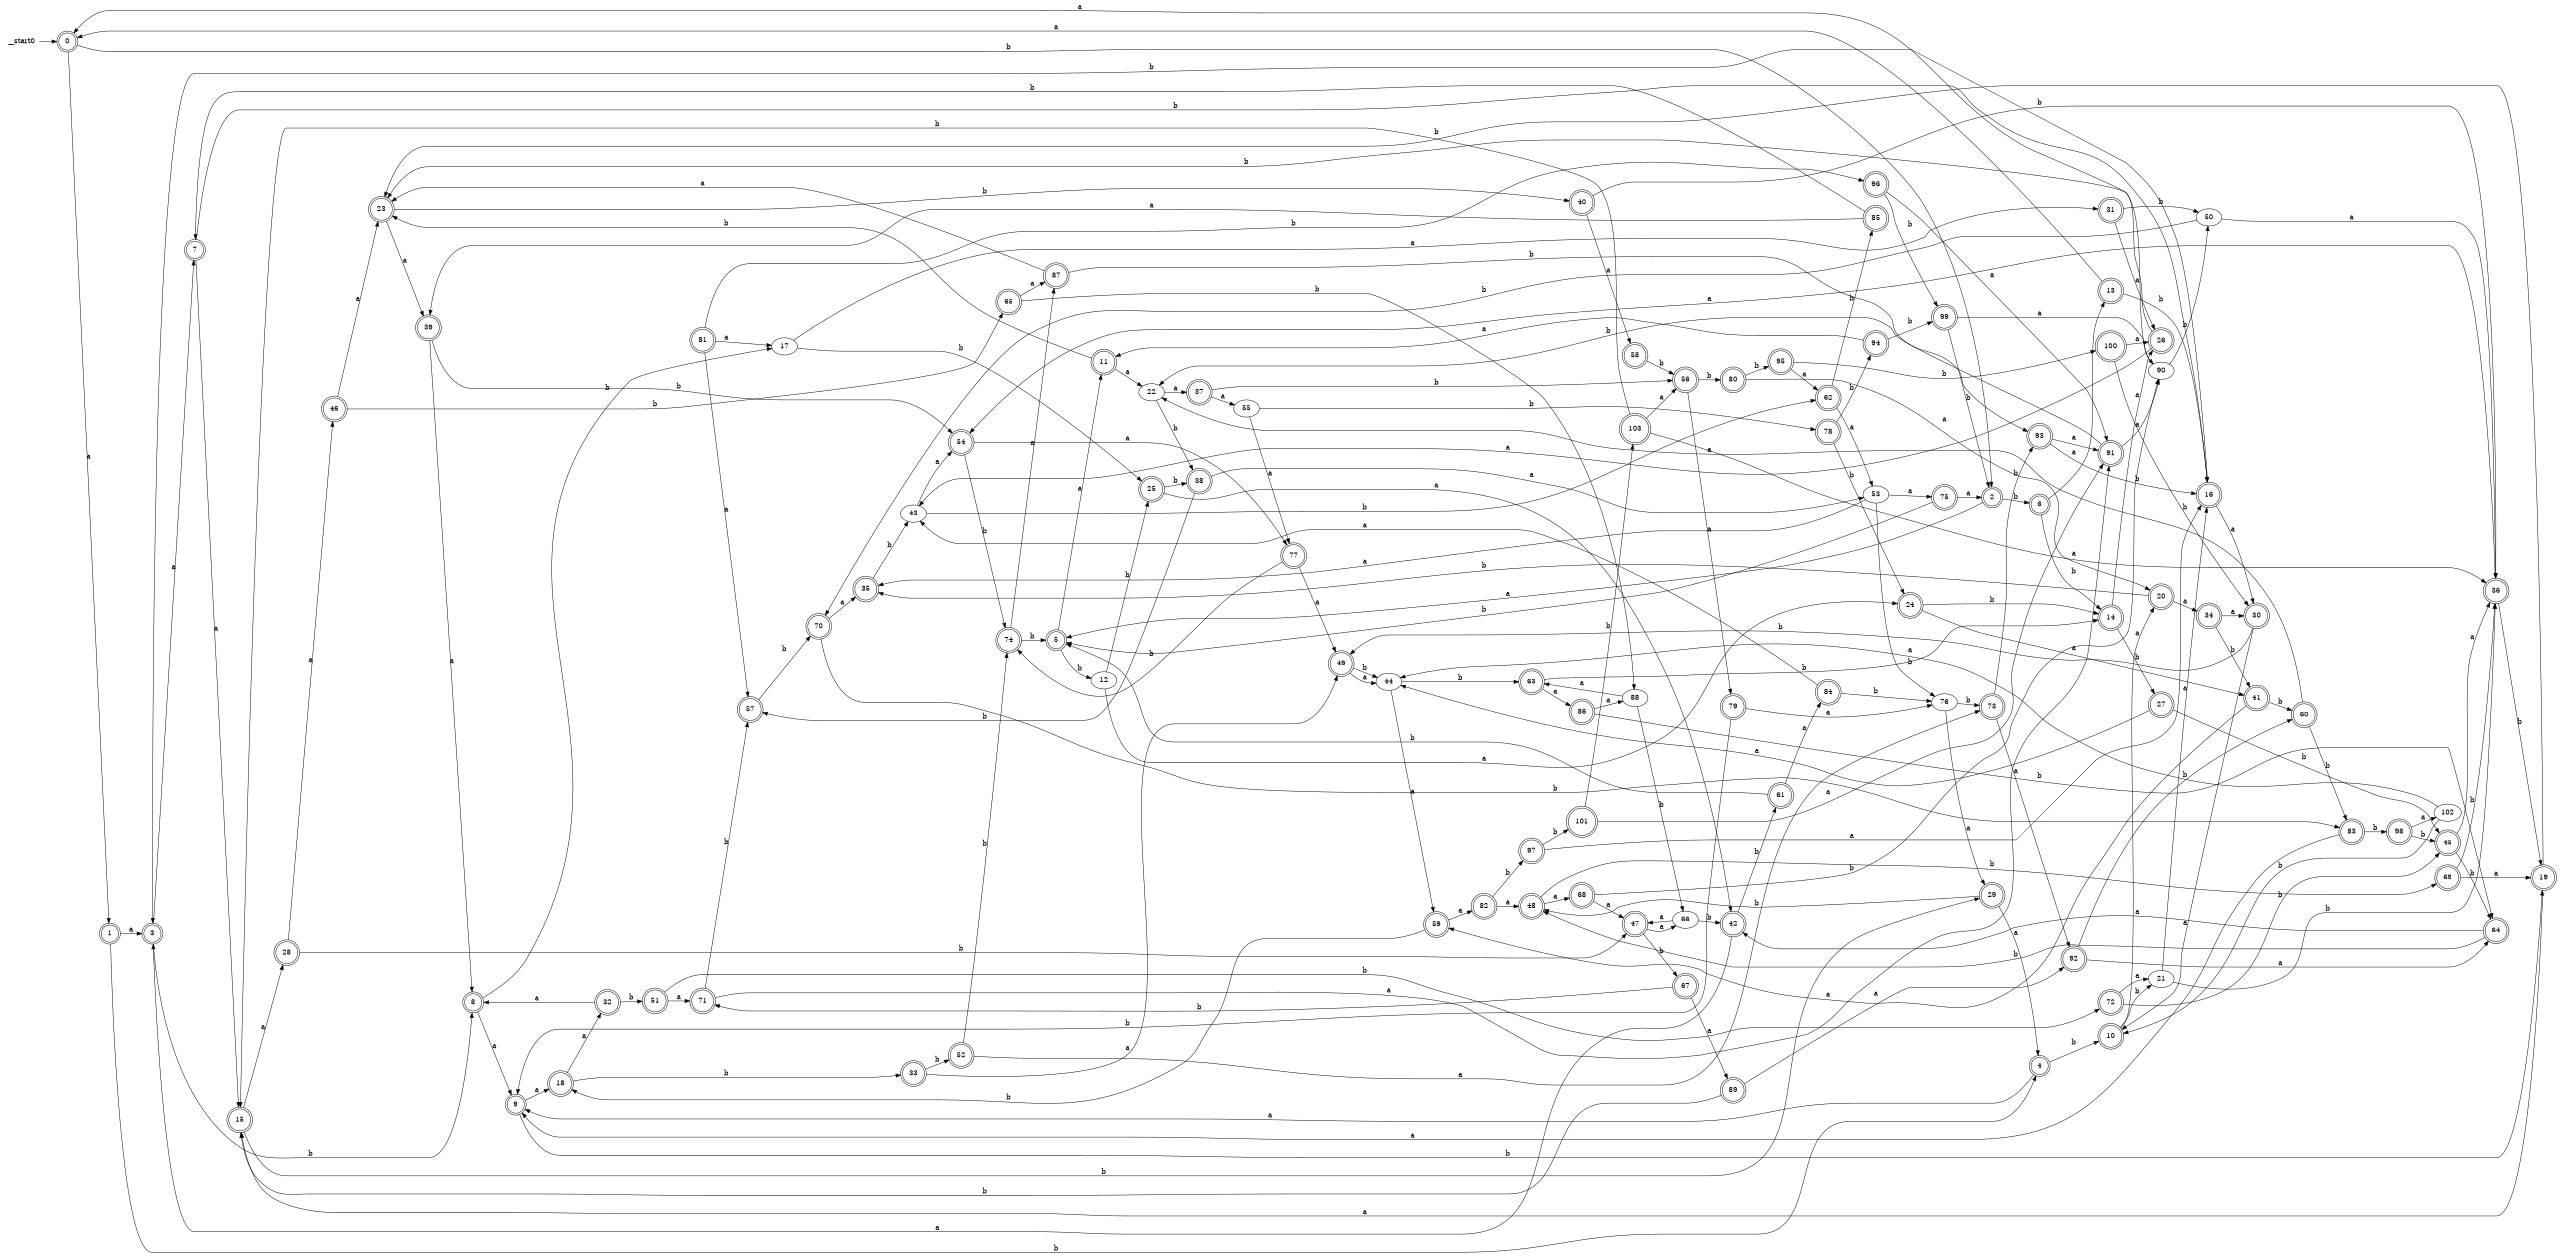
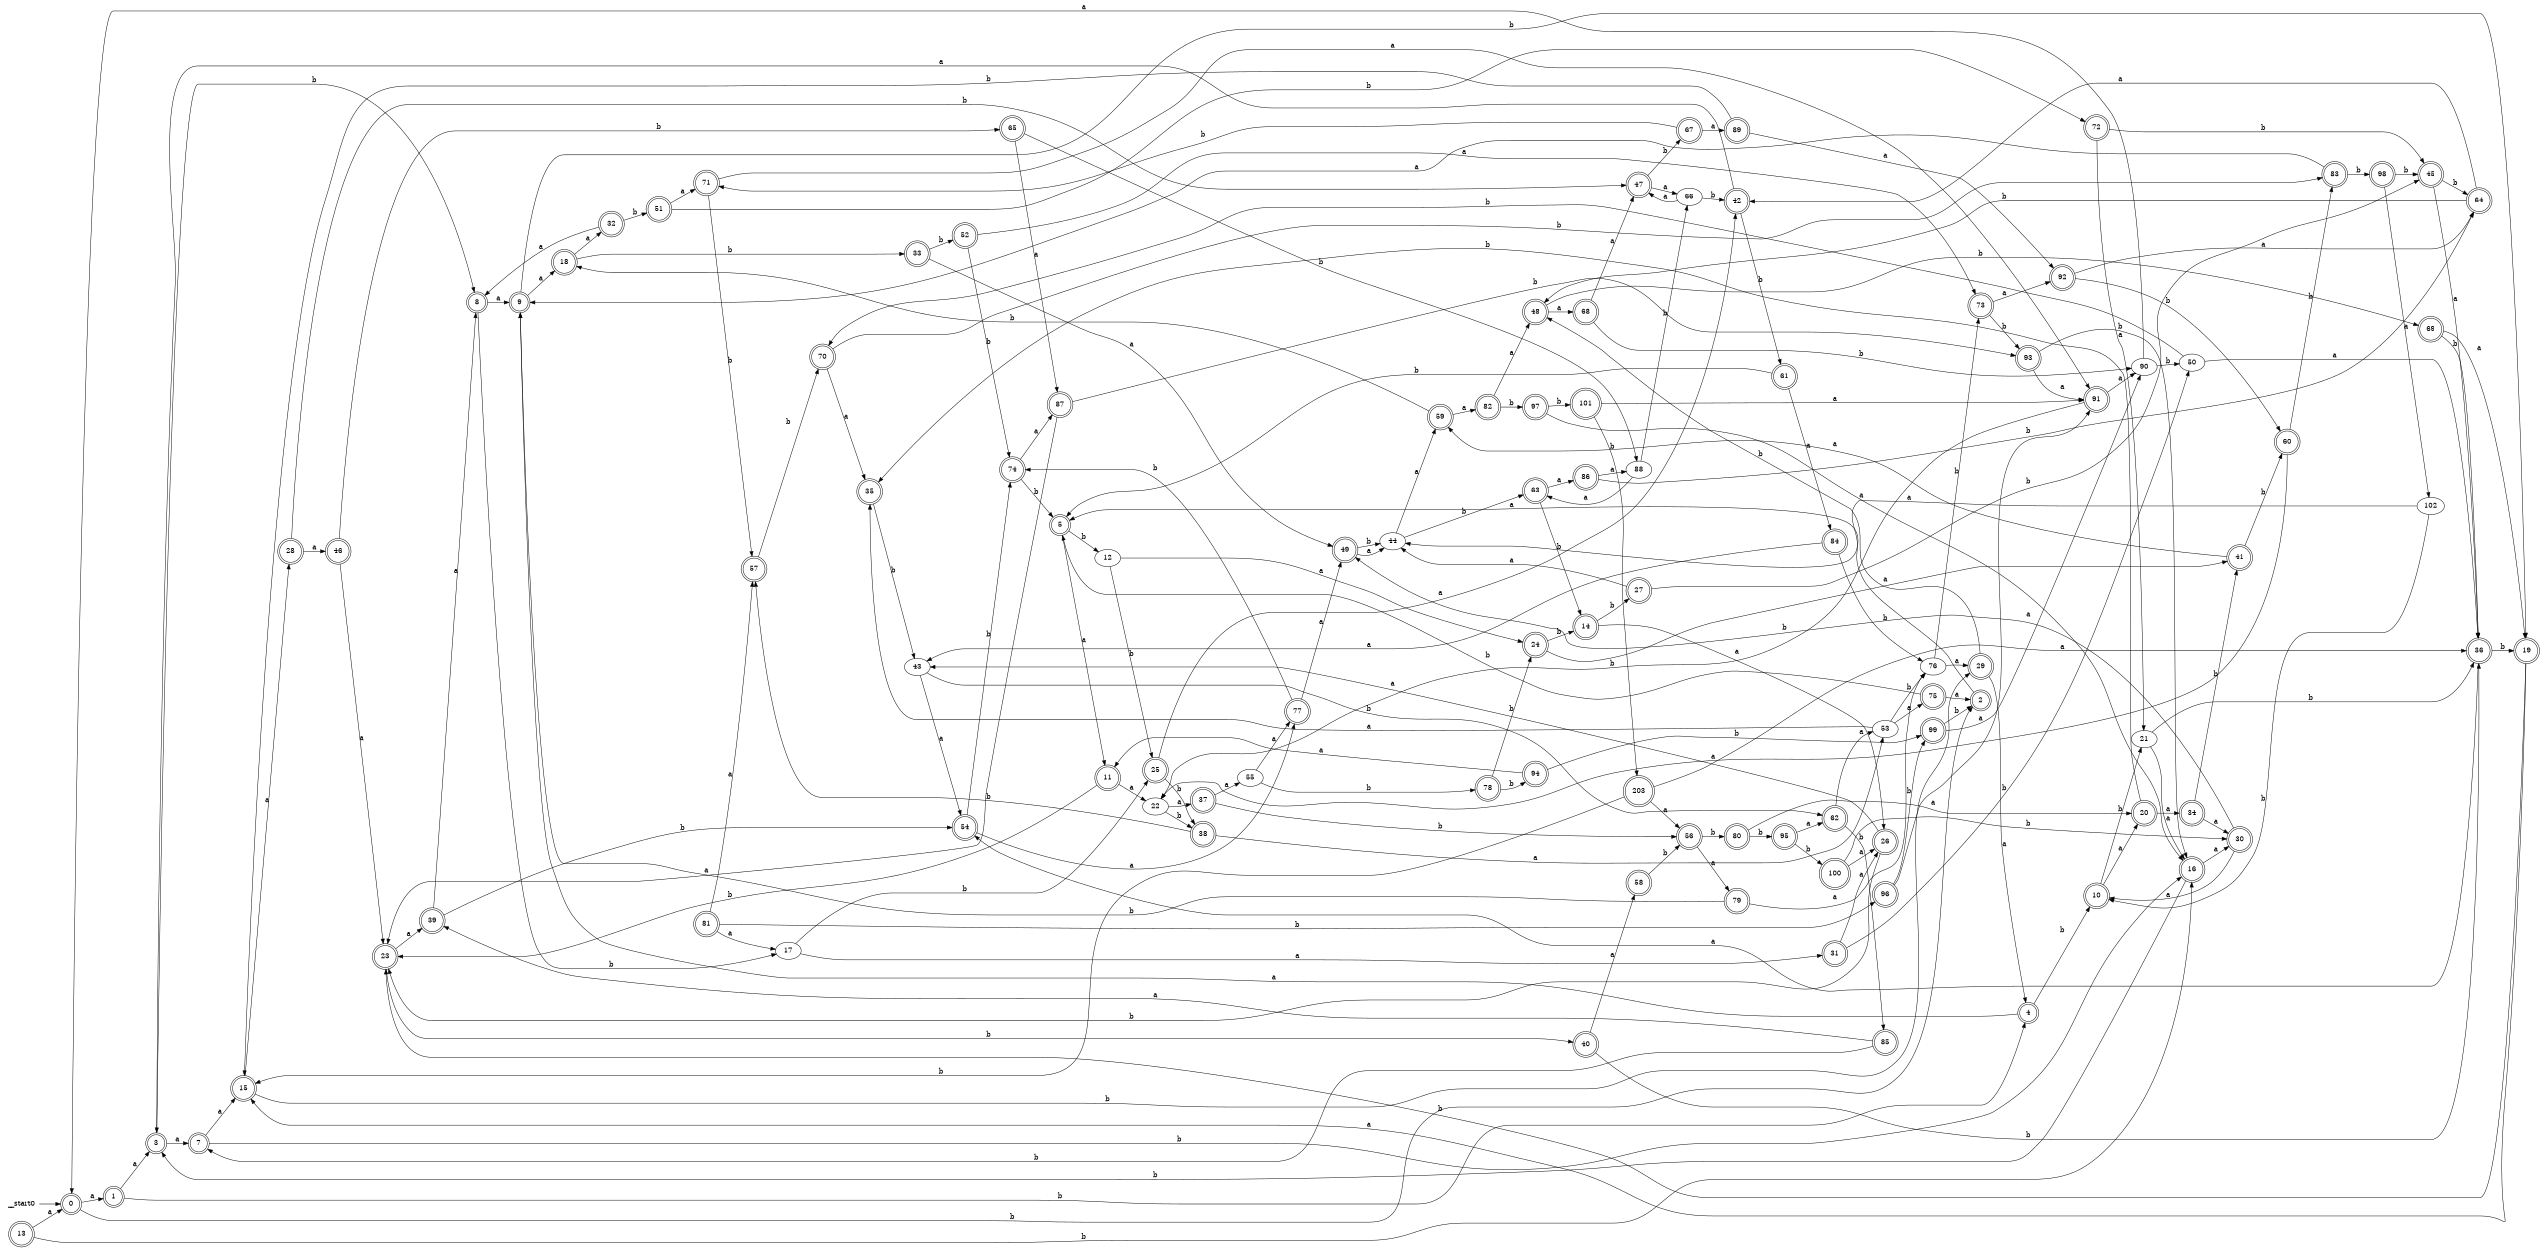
(1635, 429) -> (1639, 791)
(2040, 505) -> none
